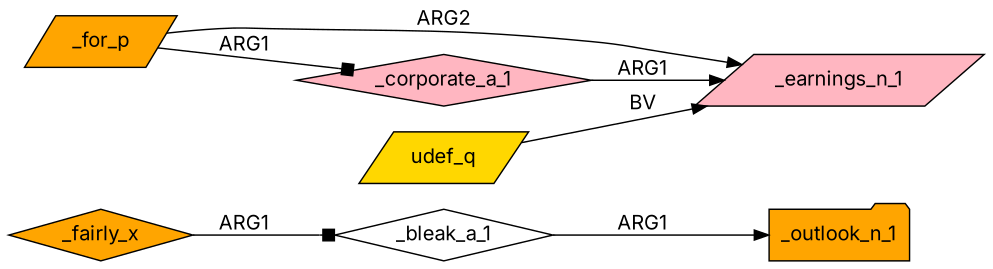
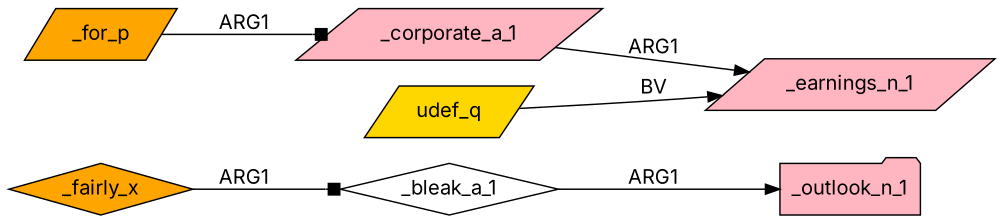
(448, 32) -> none
(444, 80) -> (449, 34)
(839, 235) -> (850, 189)
